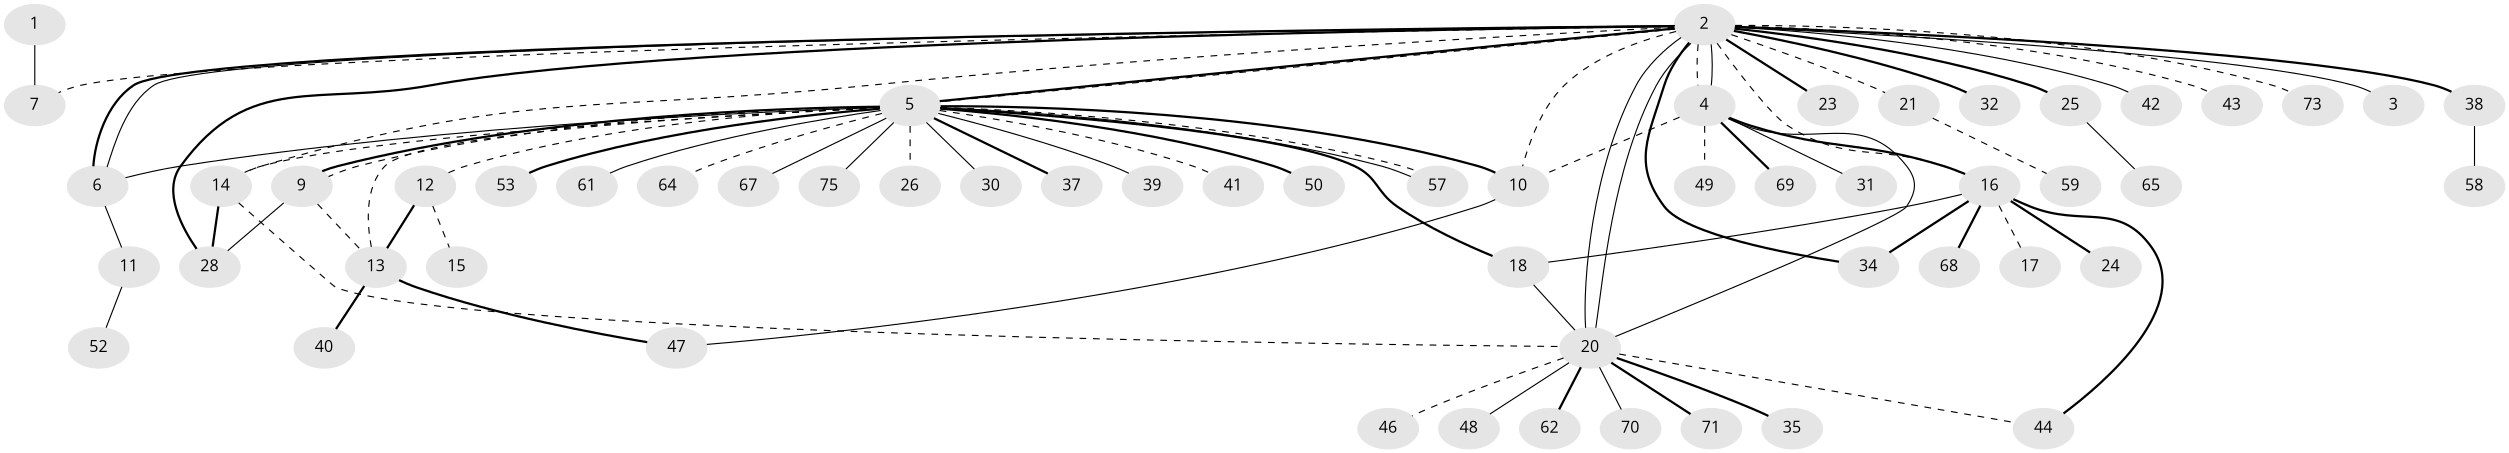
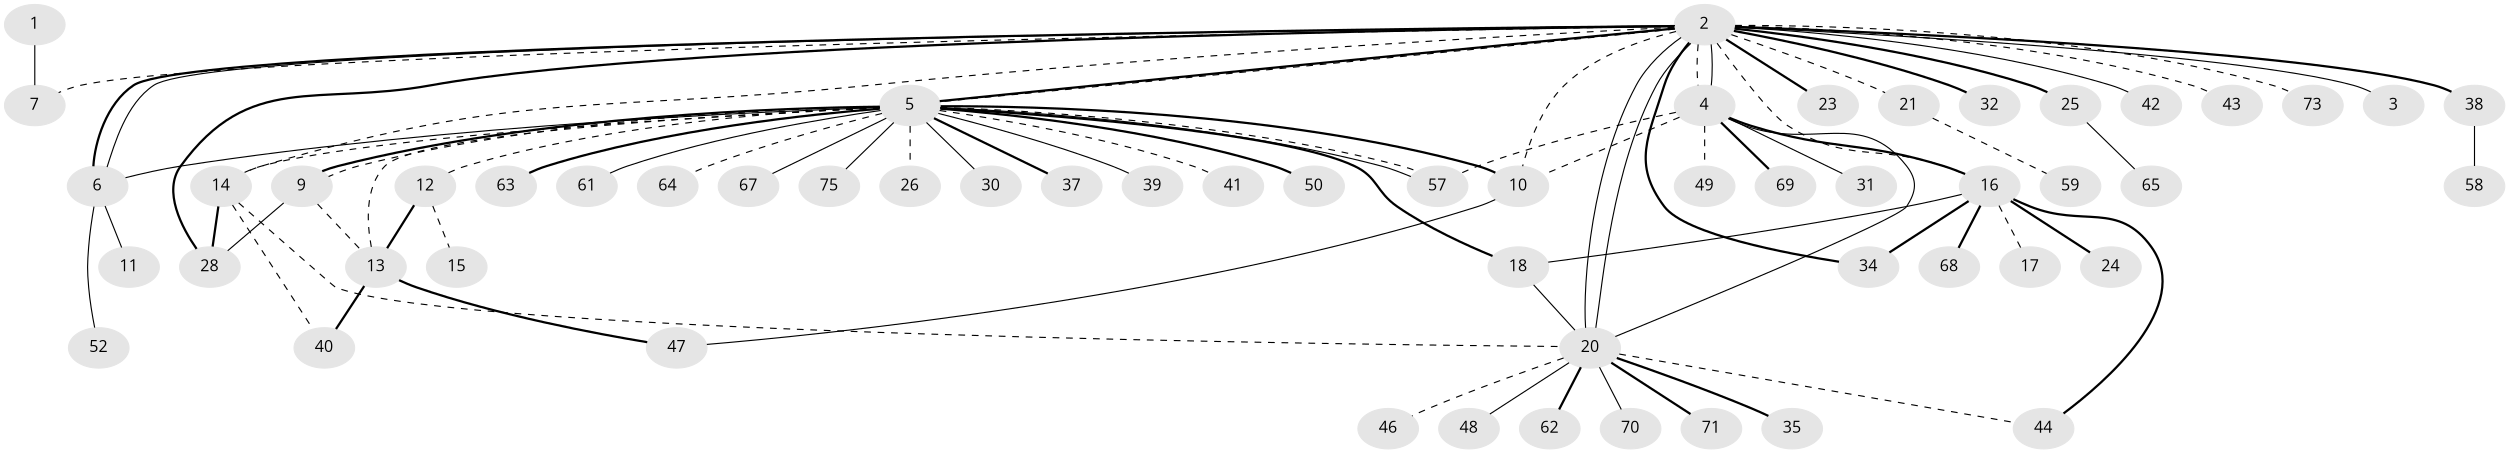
none -> (1567, 138)
(506, 186) -> (506, 186)
none -> (273, 267)
(114, 307) -> (88, 267)
